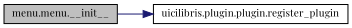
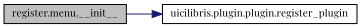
(61, 14) -> (65, 14)
